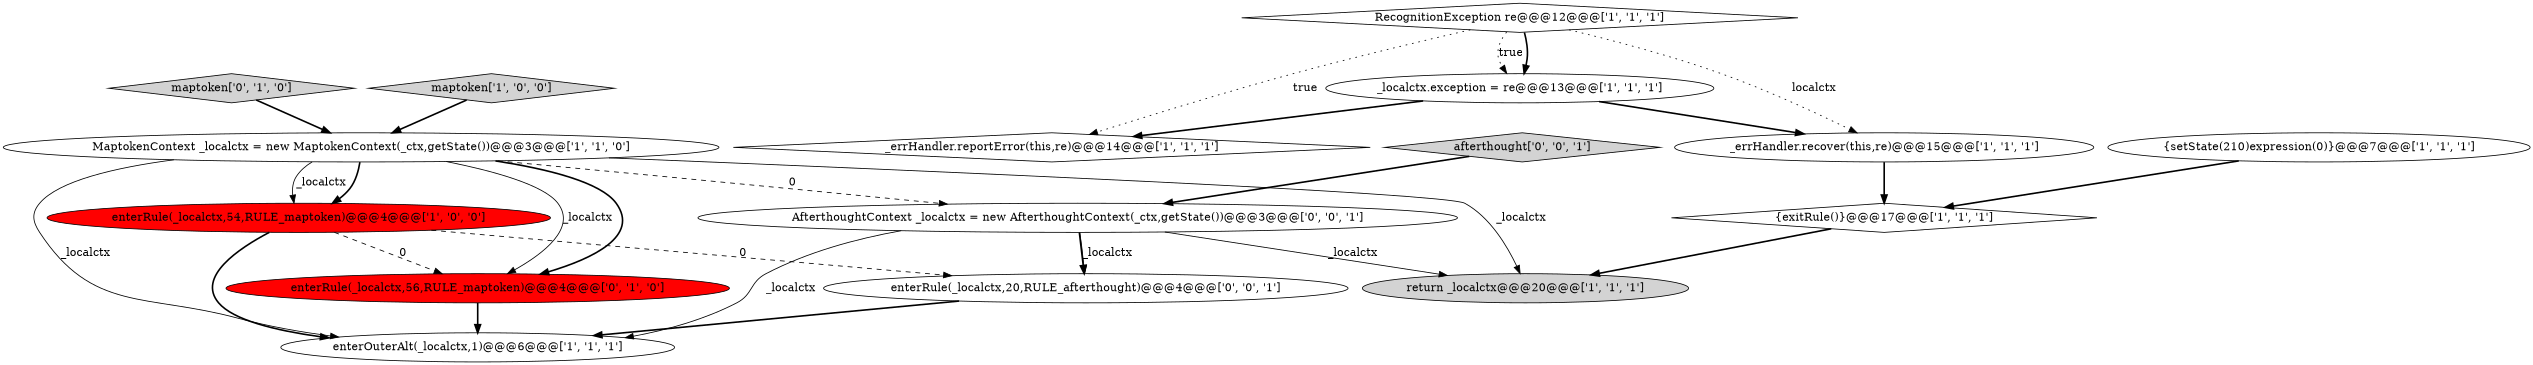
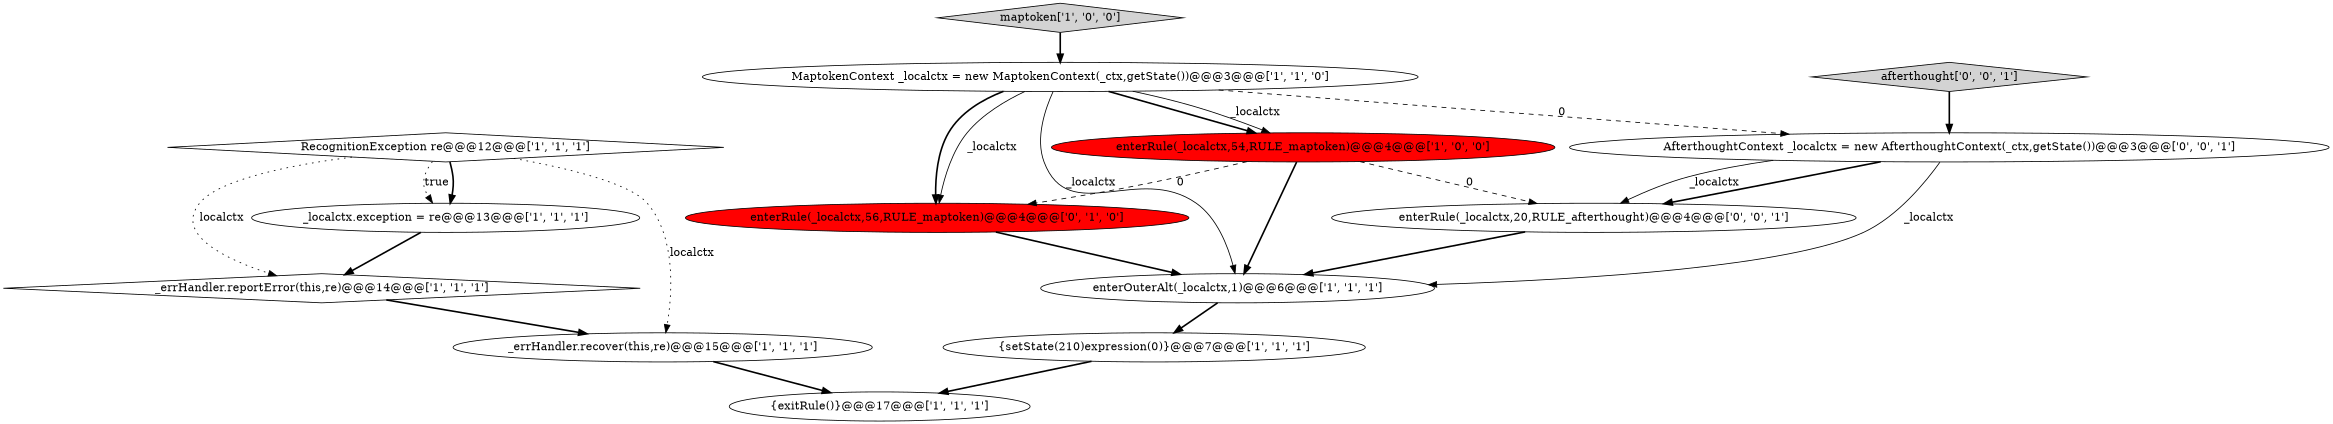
(232, 88) -> none
(1306, 88) -> (222, 218)
(1697, 117) -> (482, 316)
(1884, 218) -> (880, 406)
(1526, 288) -> none
none -> (1199, 315)
